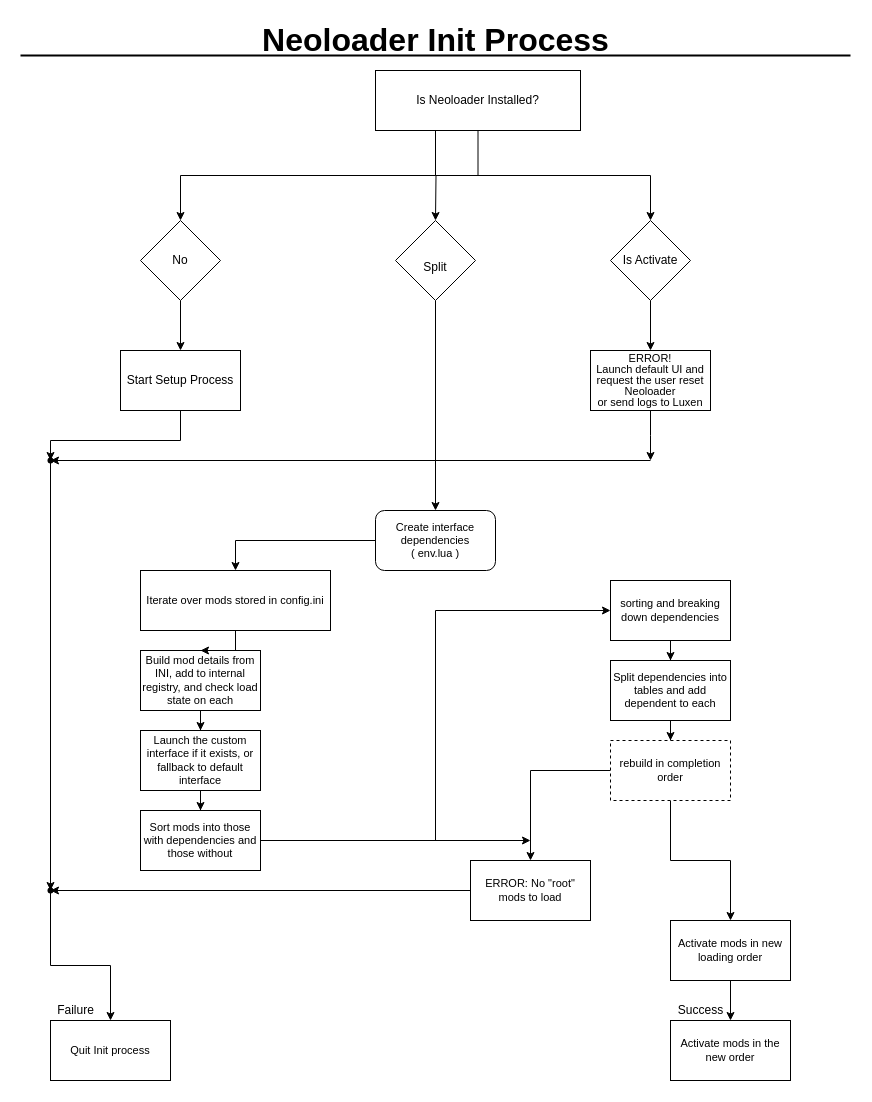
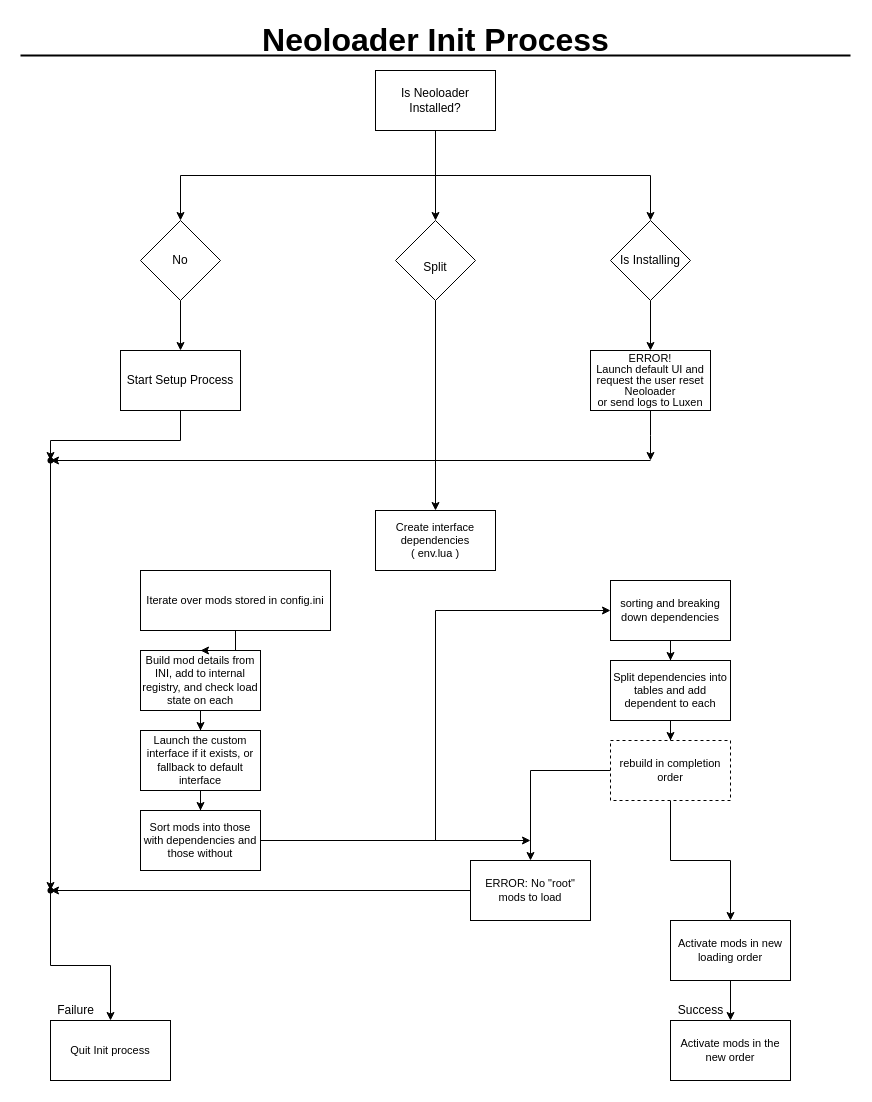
(478, 101) -> (436, 101)
(651, 261) -> (651, 261)
(295, 541) -> none
(436, 541) -> (436, 541)
